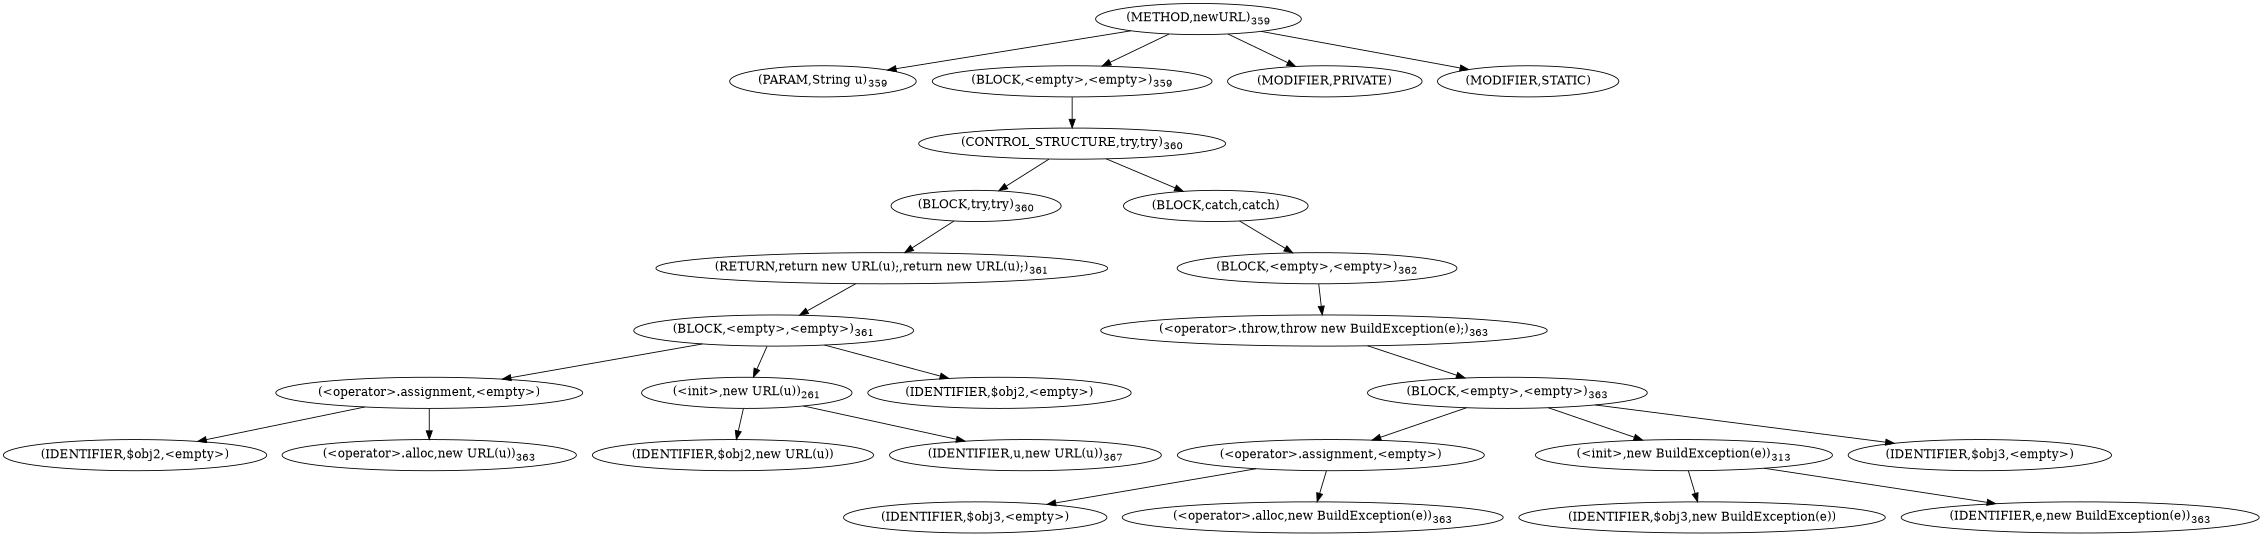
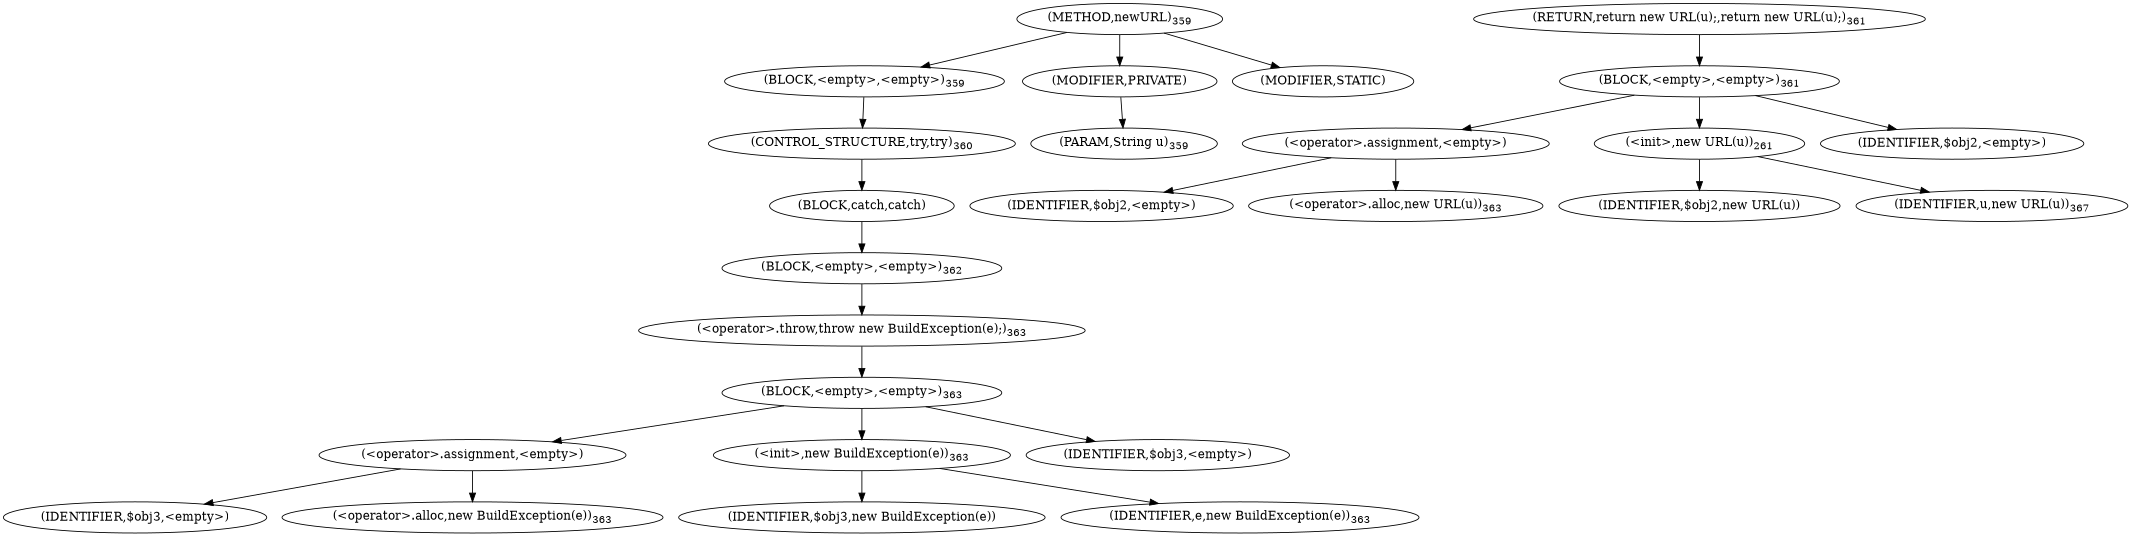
(1013, 50) -> (1122, 108)
(976, 206) -> none
(1781, 454) -> (959, 454)
